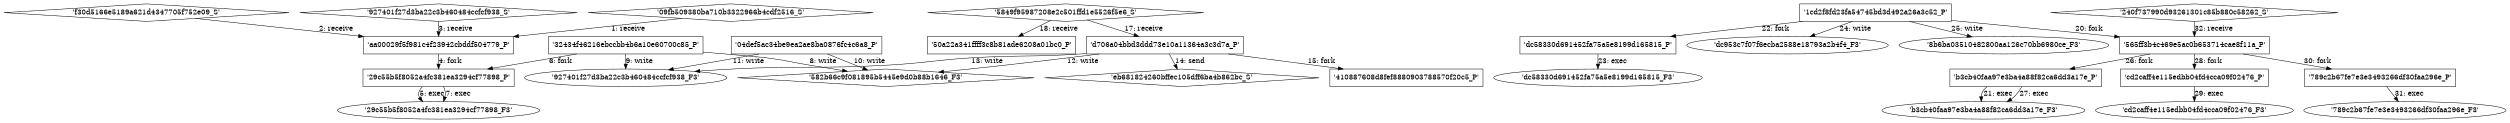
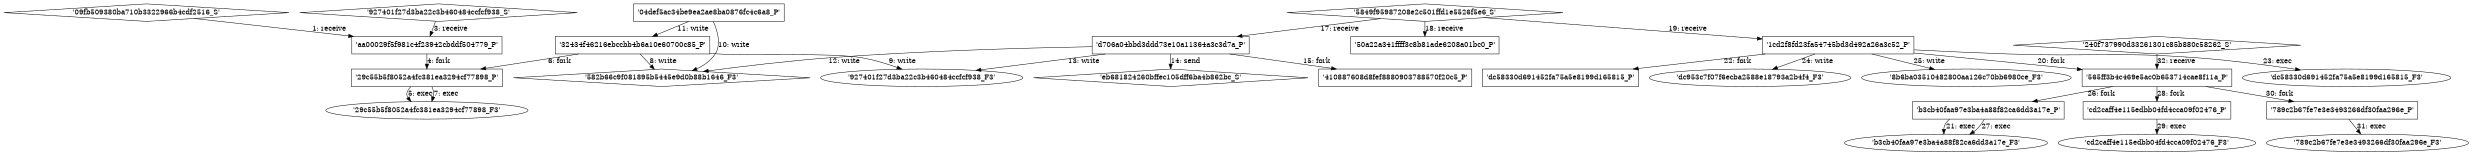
(146, 13) -> none
(2194, 13) -> (2157, 45)
none -> (1621, 28)
(1598, 59) -> (2105, 55)
(716, 61) -> (673, 28)
